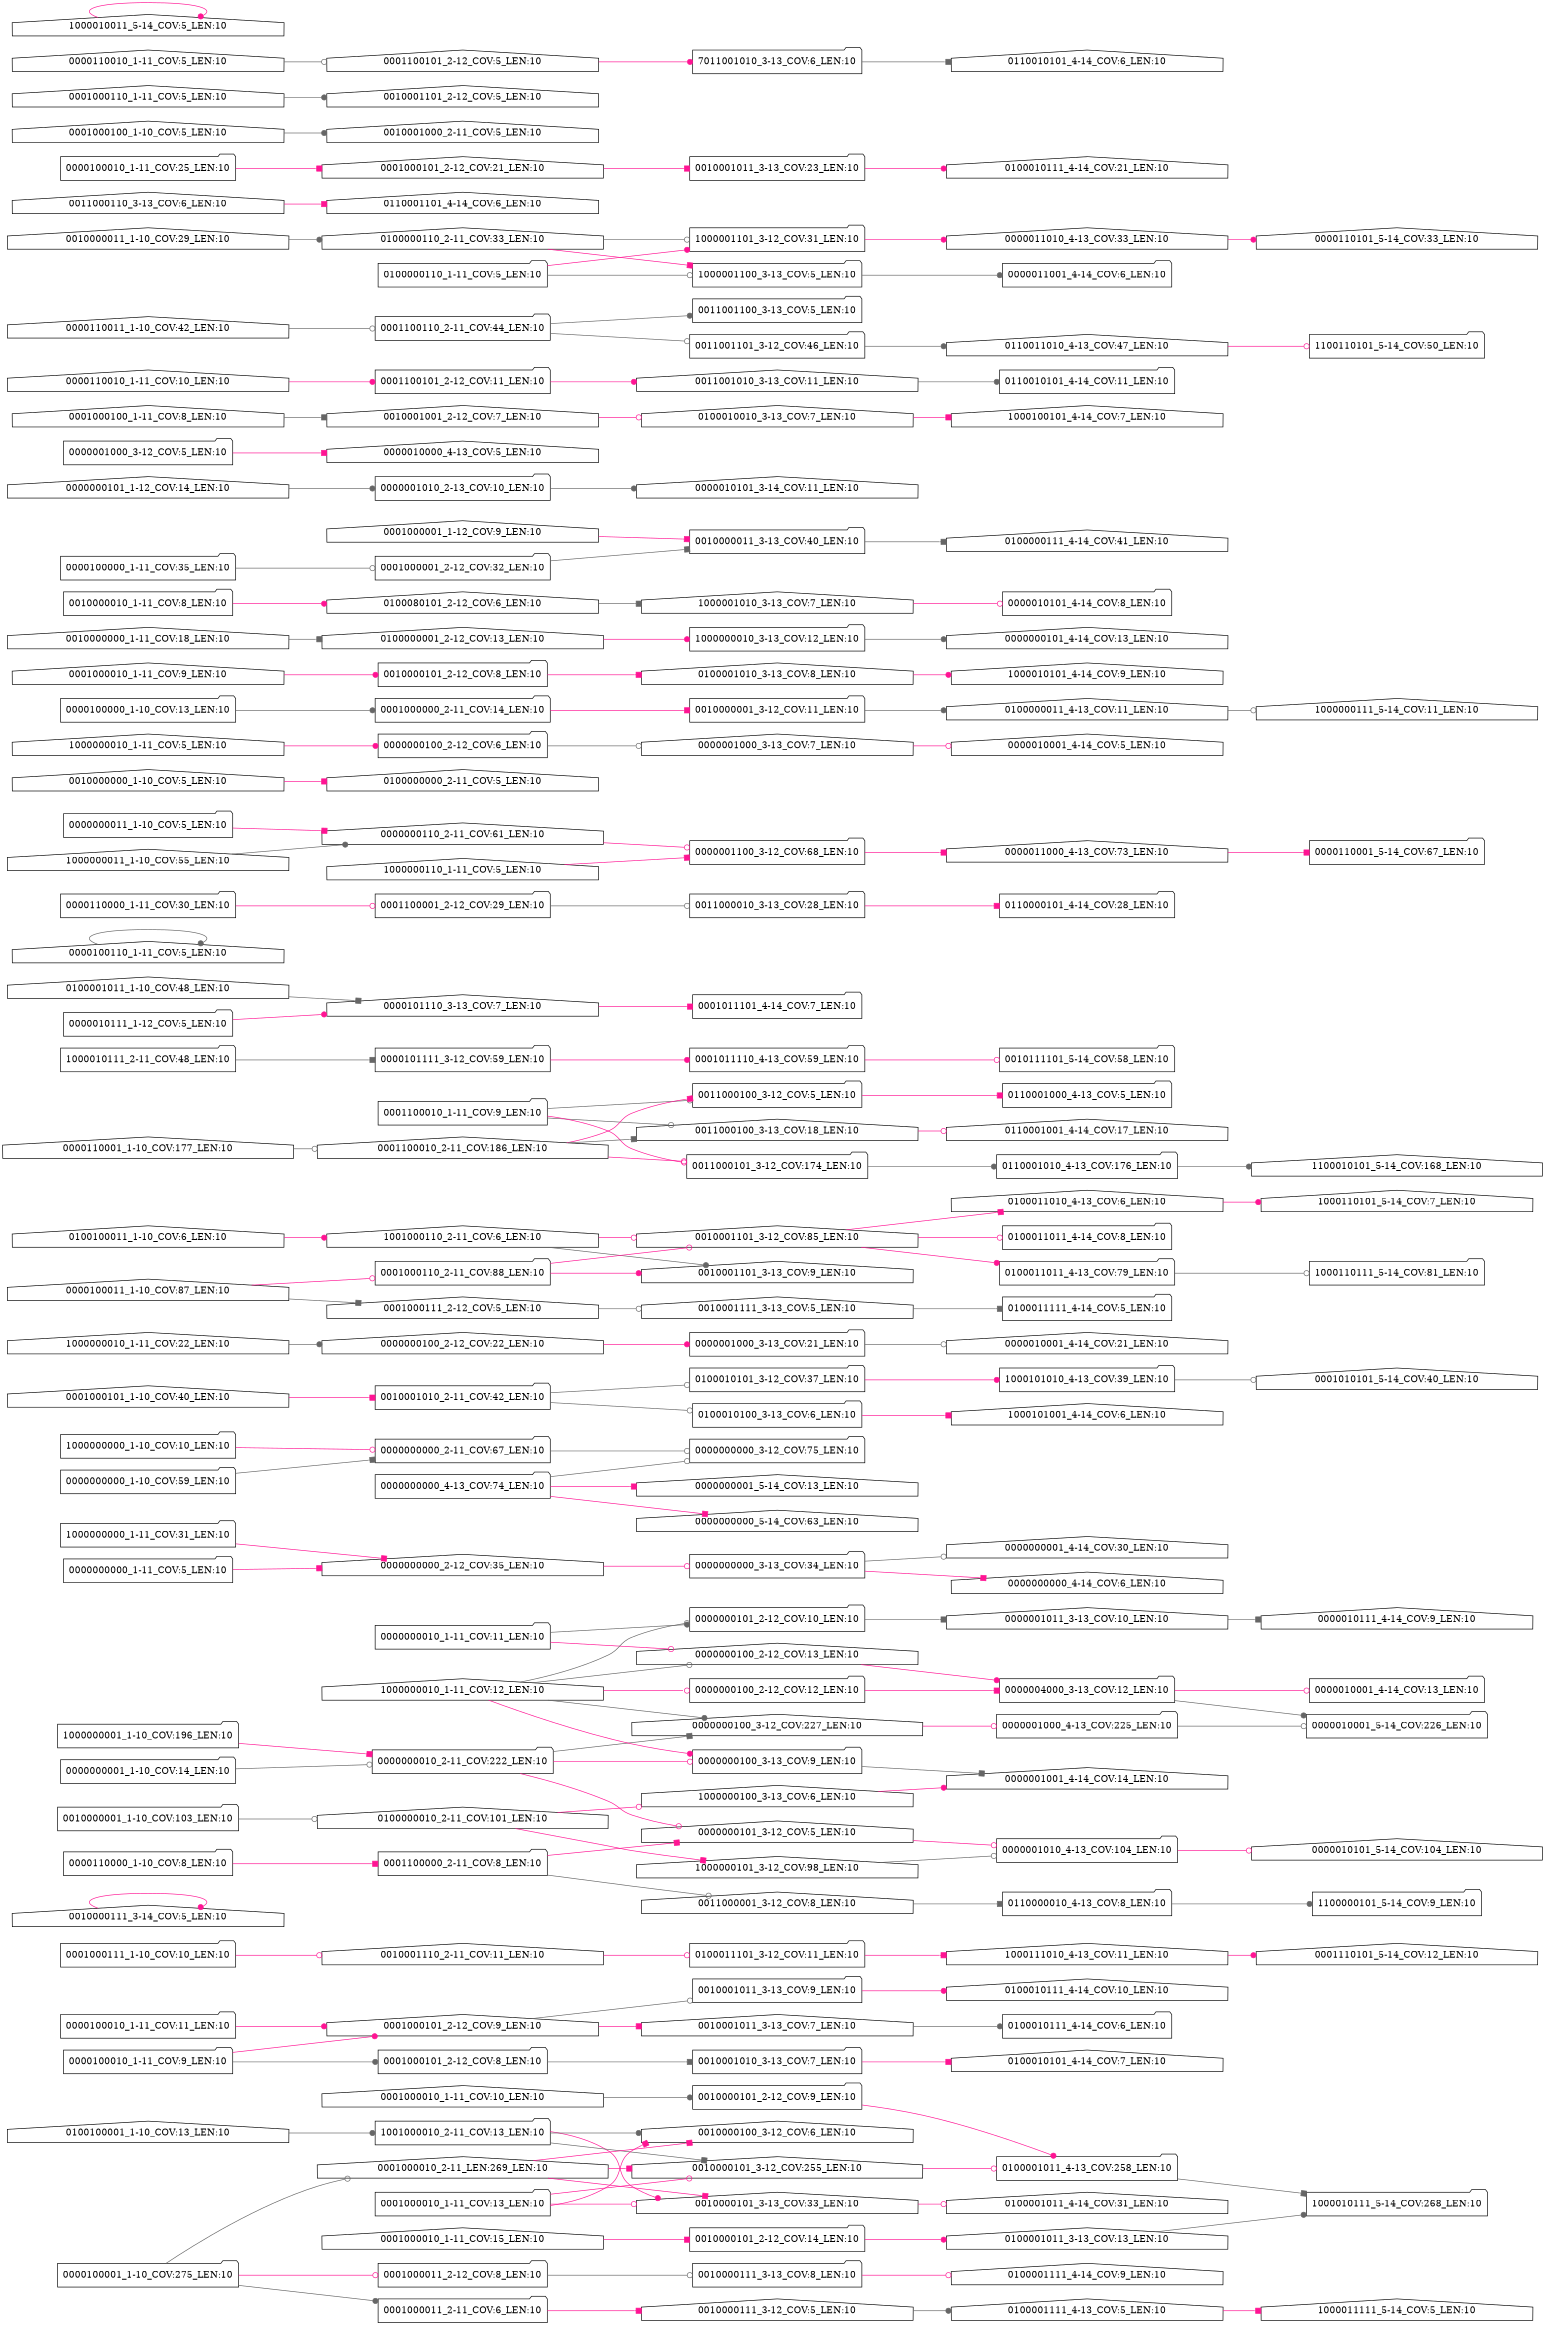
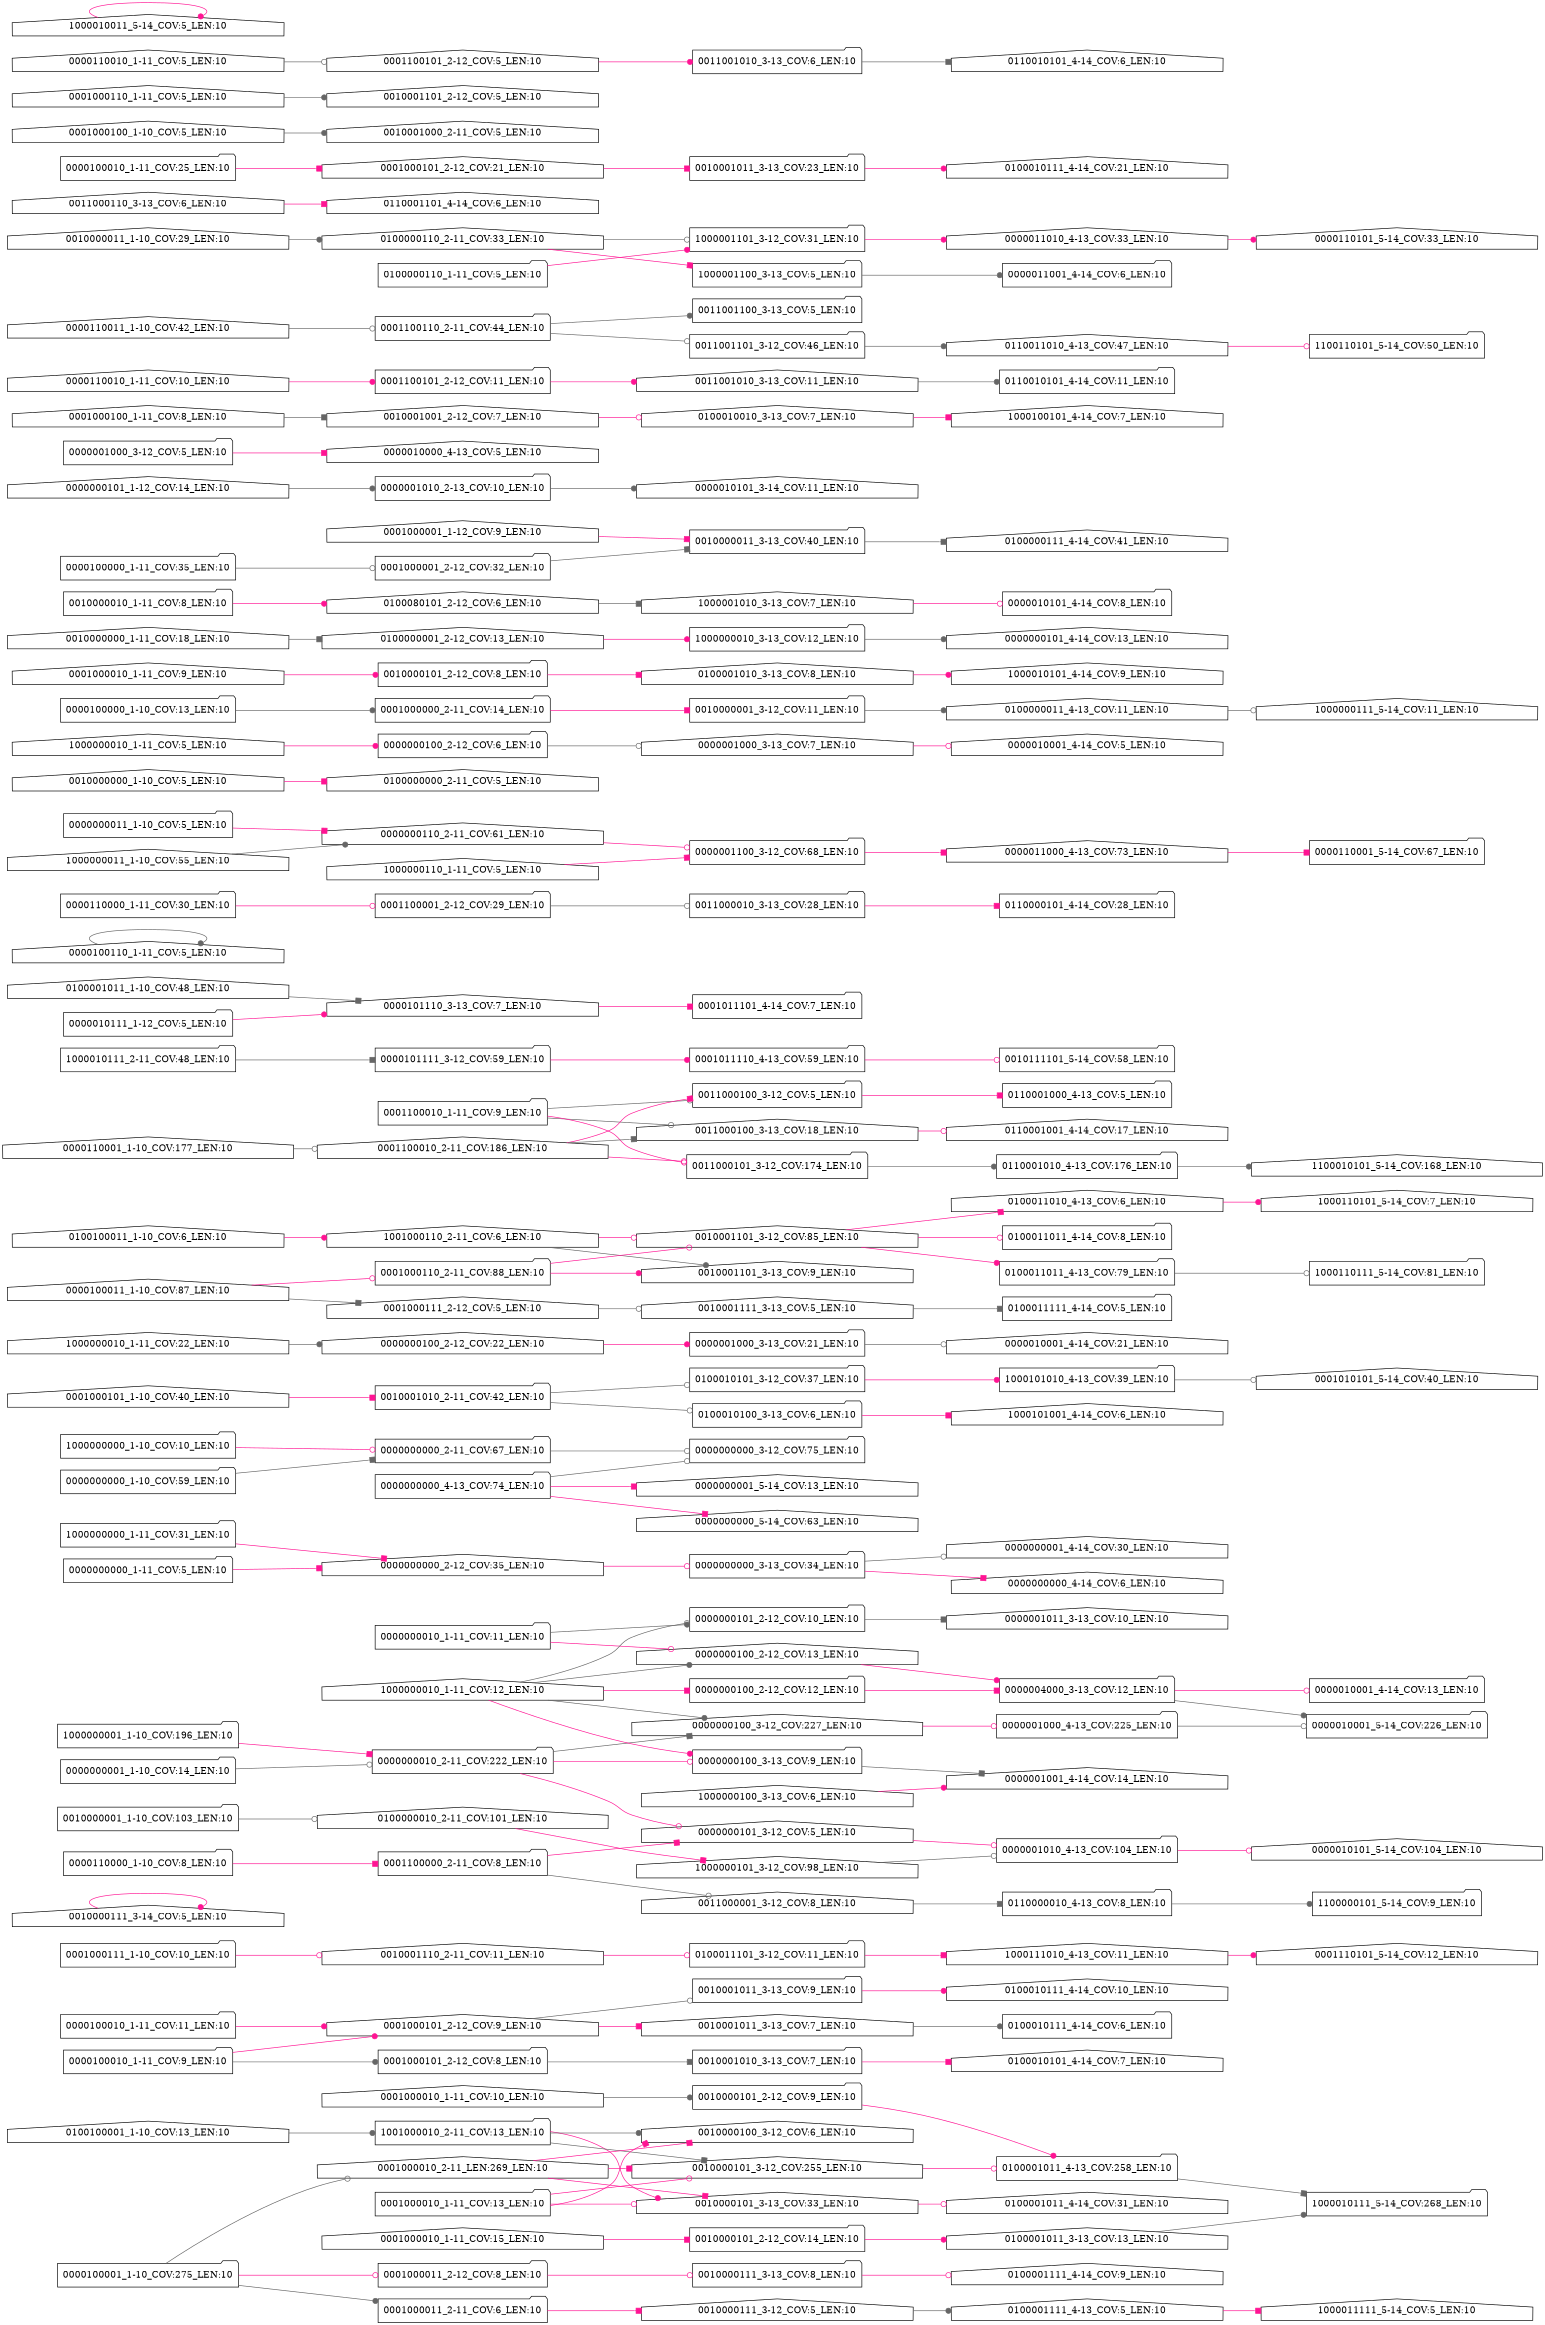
(777, 62) -> (777, 62)
(617, 275) -> none
(1397, 1620) -> none
(609, 1674) -> (609, 1674)
(643, 1691) -> (643, 1691)
(597, 1810) -> none
(617, 2275) -> (617, 2275)
